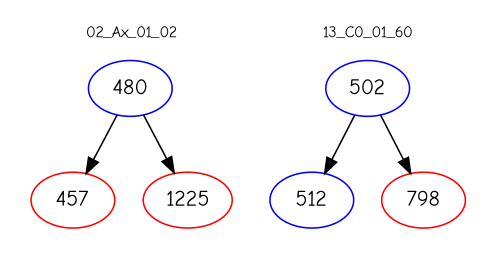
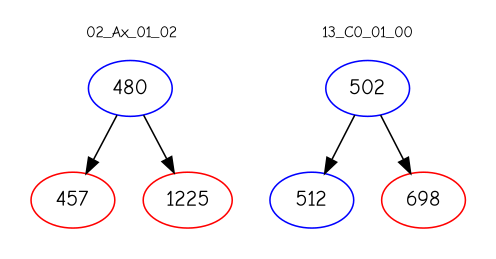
(368, 33) -> (368, 33)
(424, 200) -> (424, 200)
